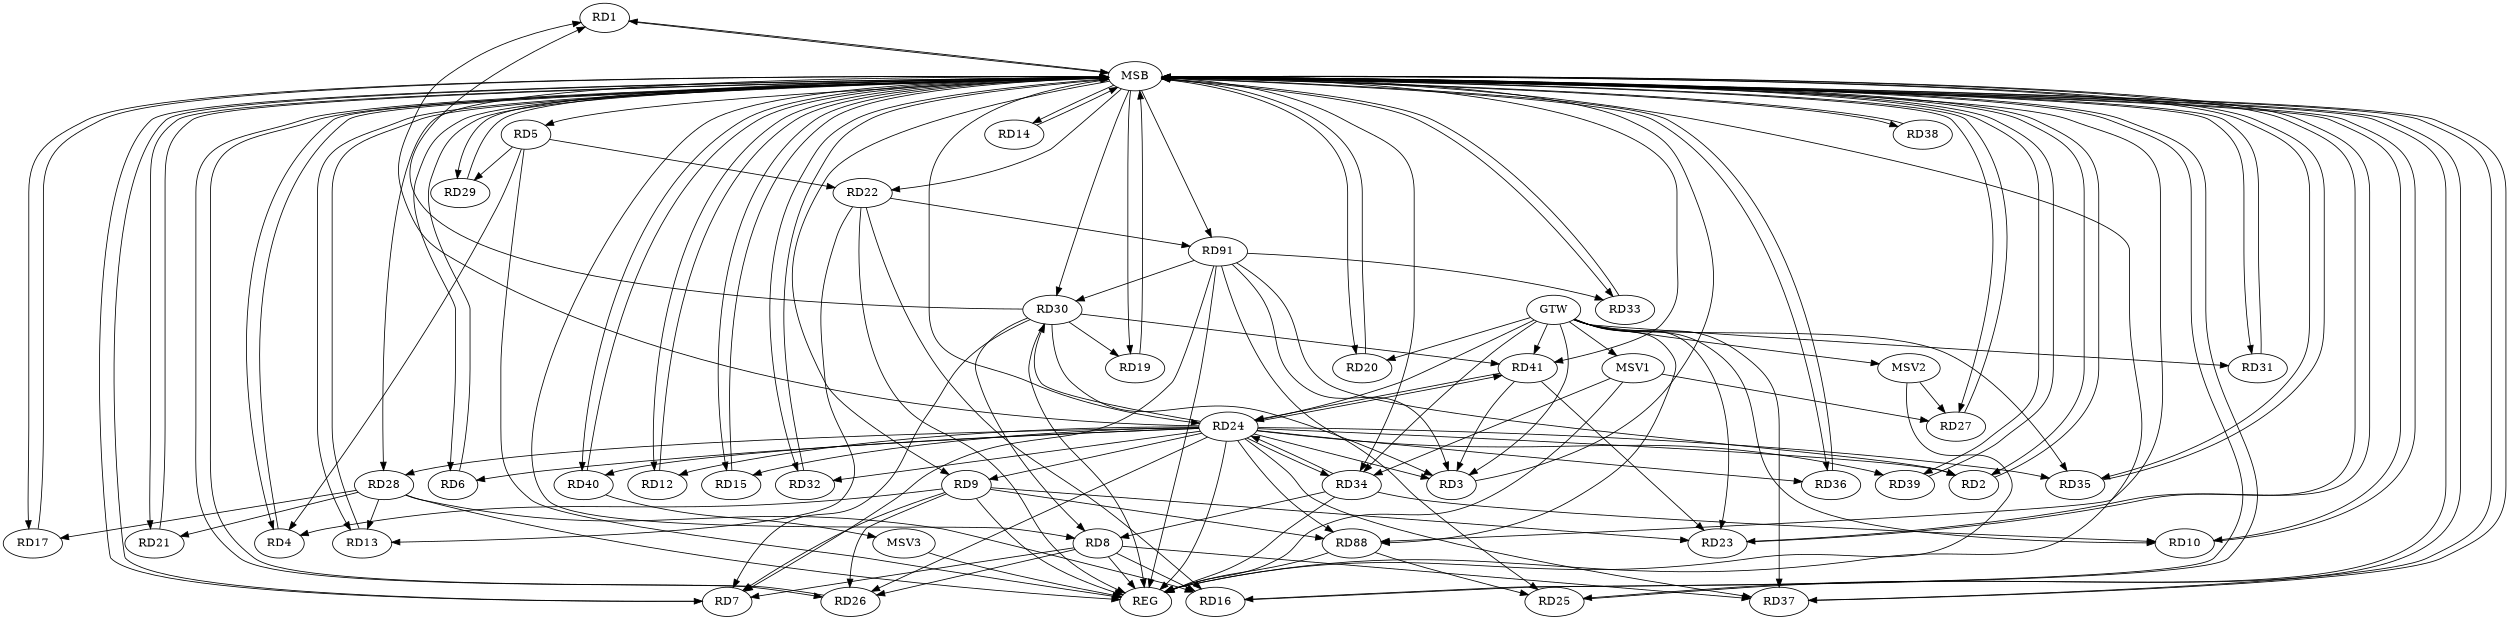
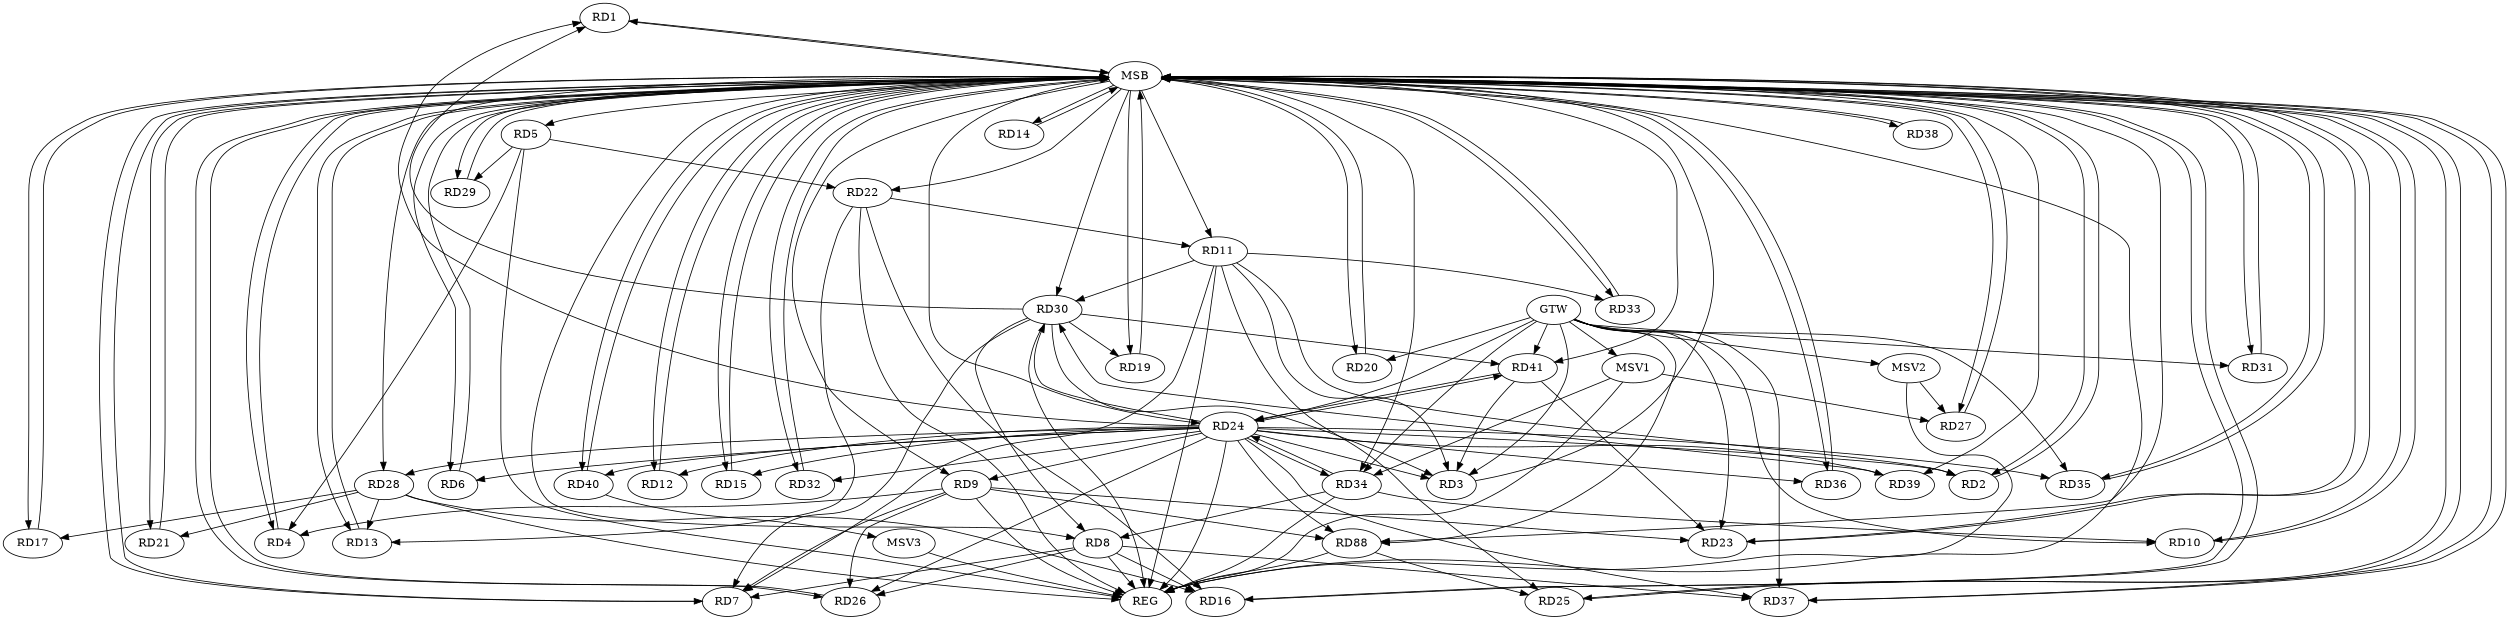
(1998, 122) -> (1460, 427)
(1218, 251) -> (1218, 251)
